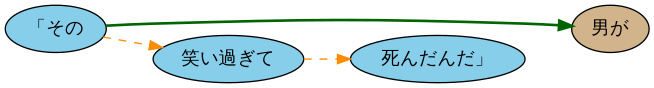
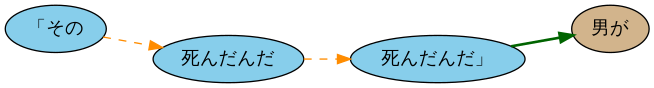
(332, 20) -> (535, 42)
(228, 59) -> (228, 59)
